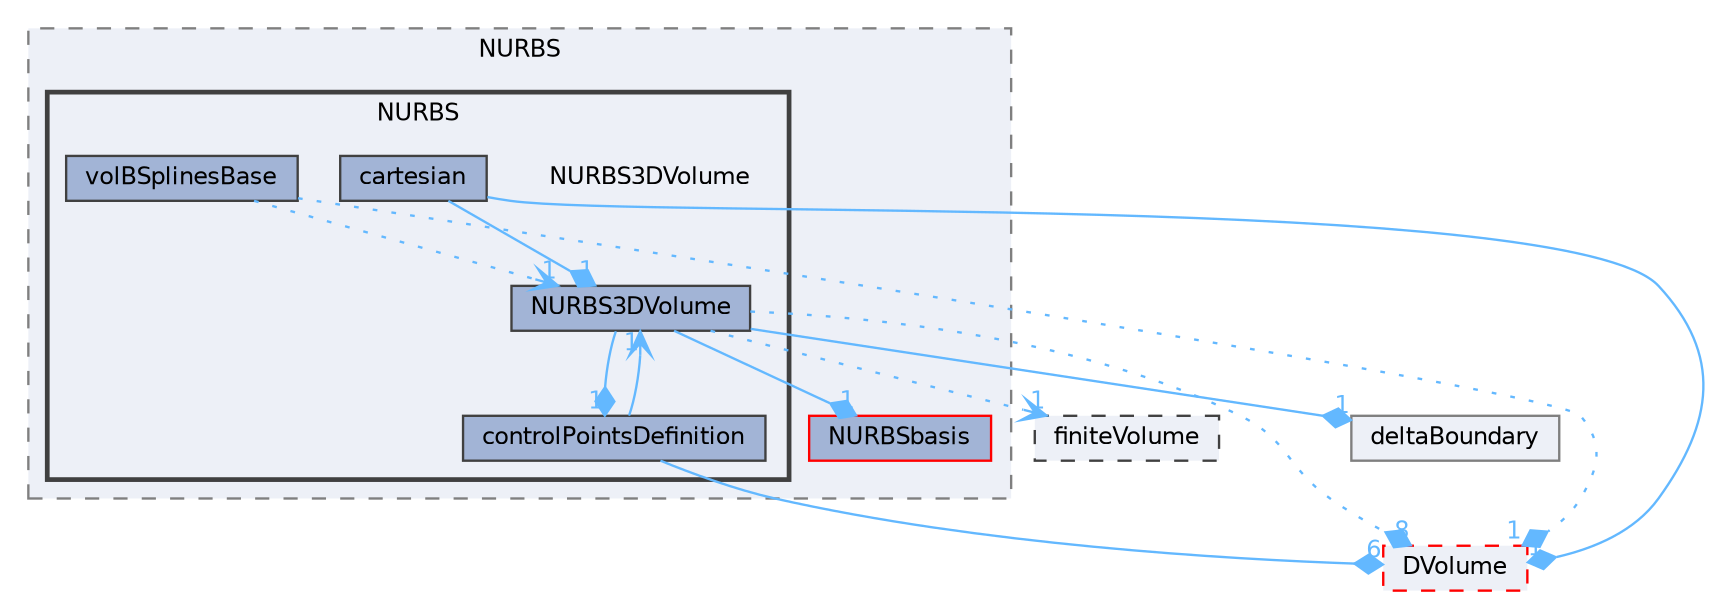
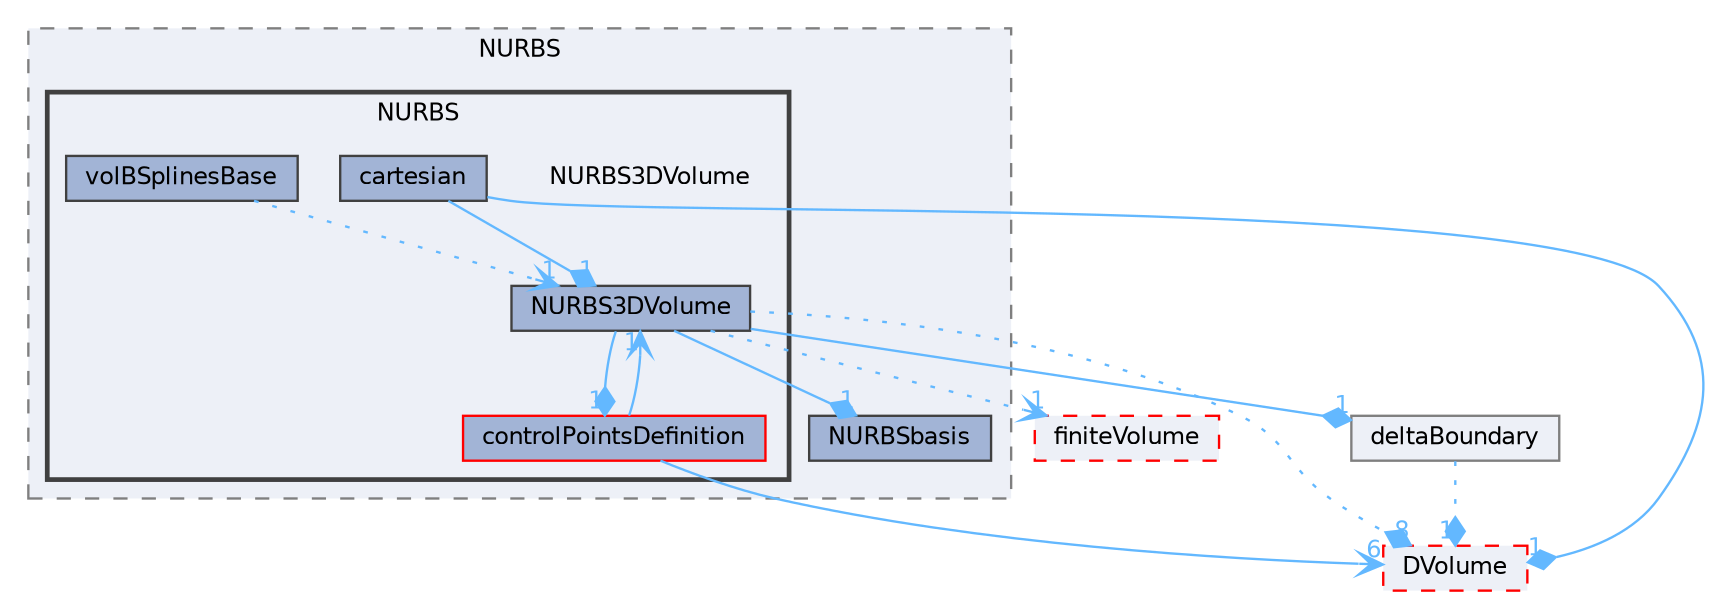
(973, 303) -> (1455, 489)
(614, 438) -> (614, 438)
(900, 438) -> (900, 438)
(1127, 438) -> (1127, 438)
(1005, 537) -> (1005, 537)
